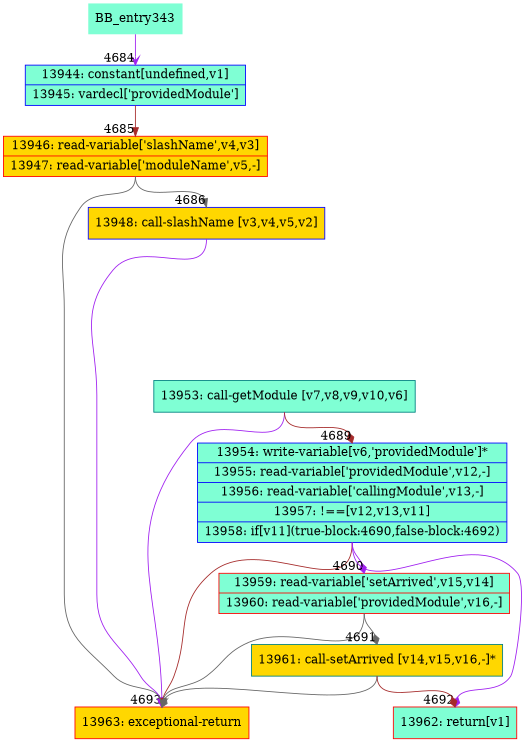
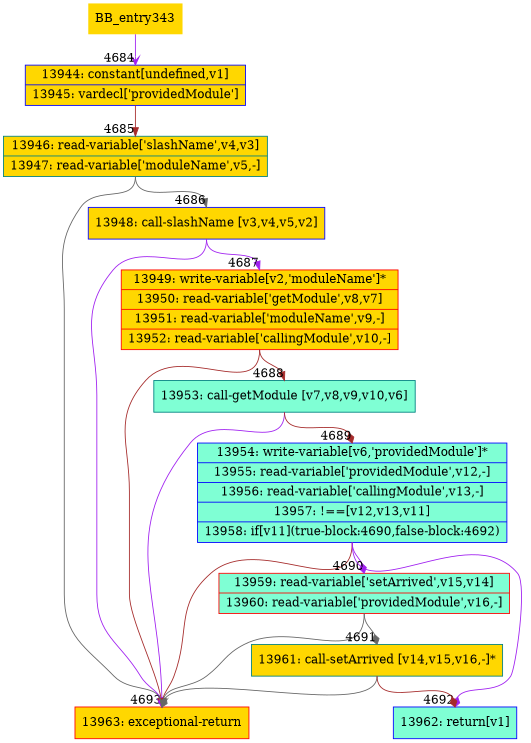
(135, 19) -> (135, 19)
(135, 85) -> (135, 85)
(135, 156) -> (135, 156)
none -> (260, 310)
(455, 723) -> (455, 723)
